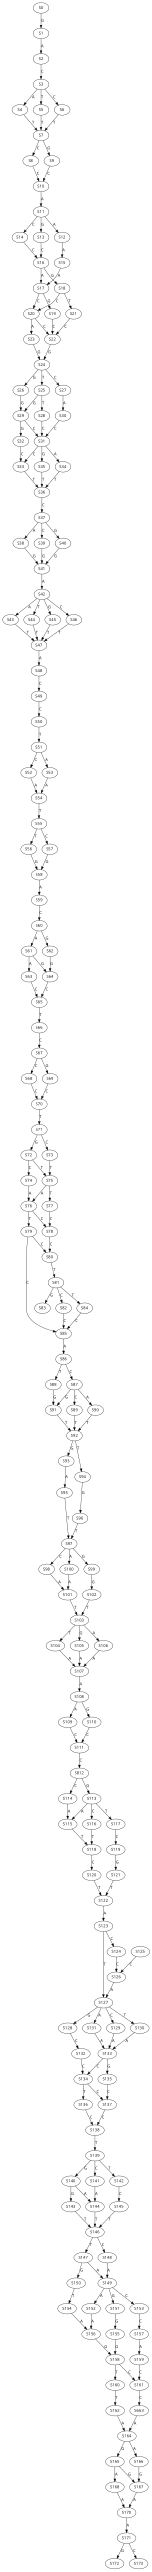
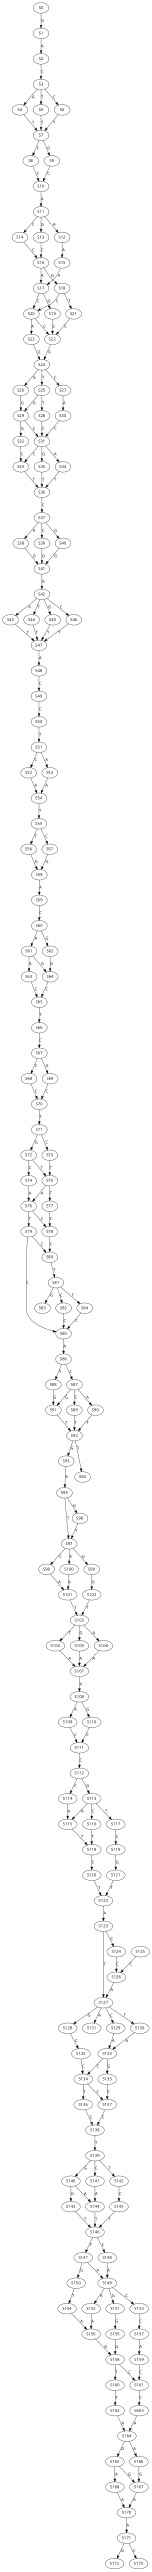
(81, 1496) -> (71, 1504)
(79, 1773) -> (79, 1773)
(99, 2040) -> none
